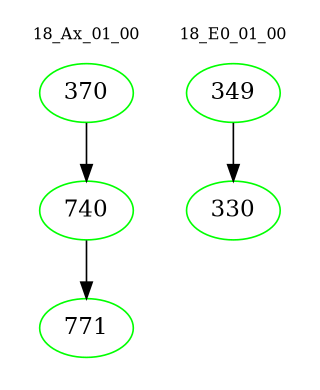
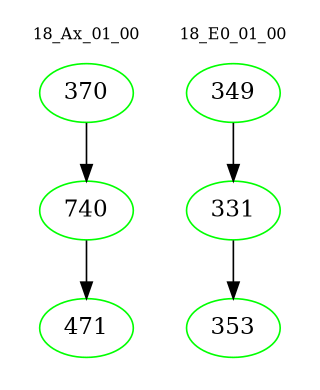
(233, 211) -> (233, 211)
(86, 328) -> (86, 328)
none -> (233, 328)
